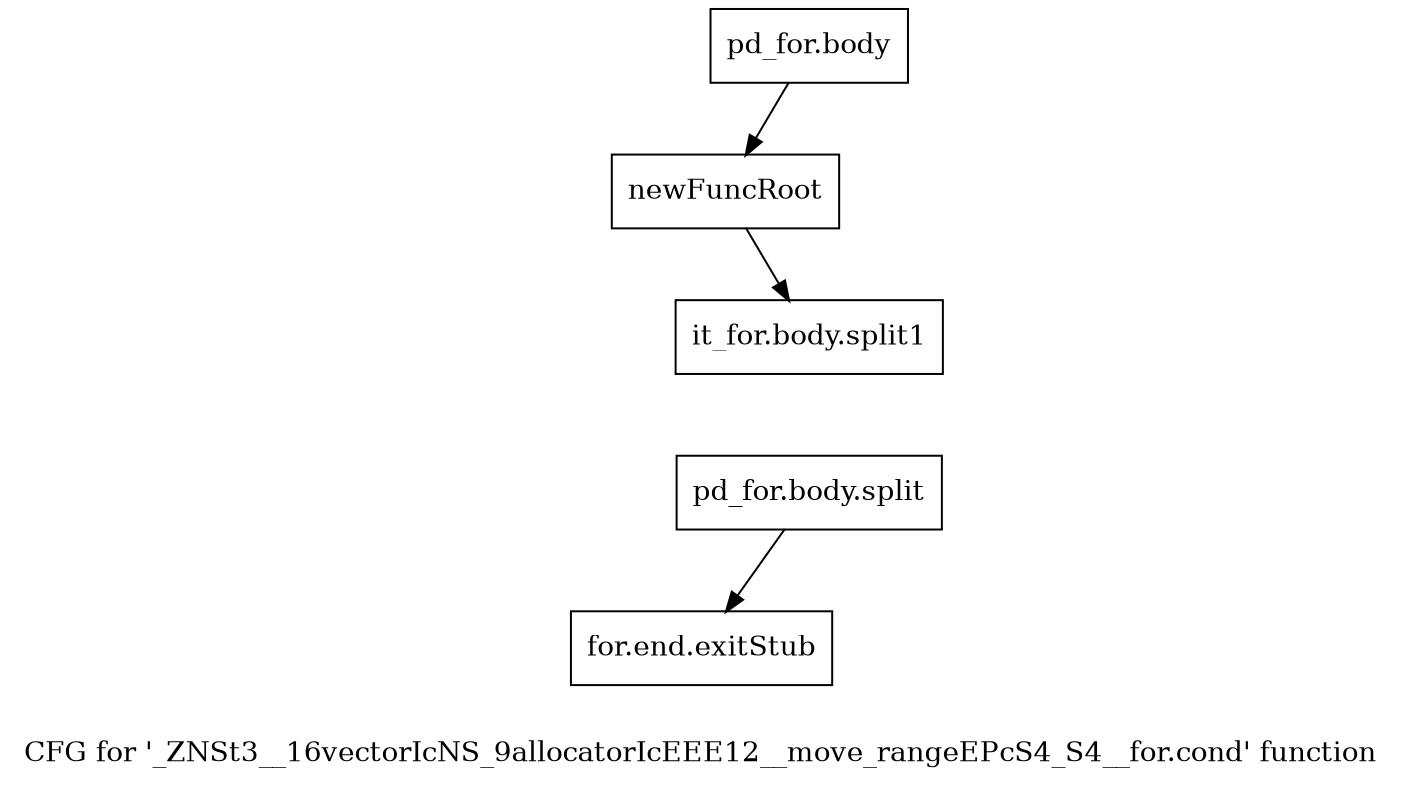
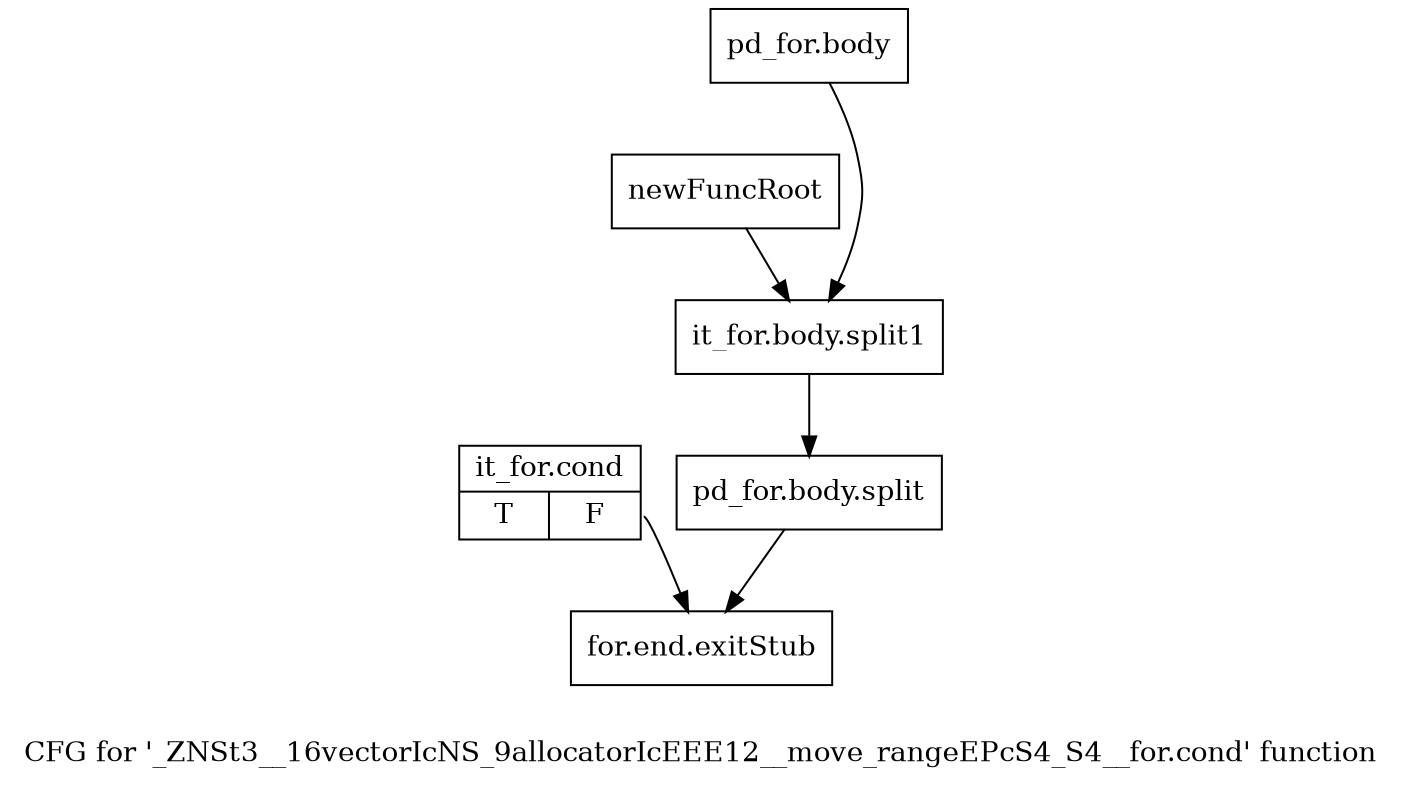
(772, 110) -> (862, 181)
none -> (809, 405)
none -> (550, 493)
